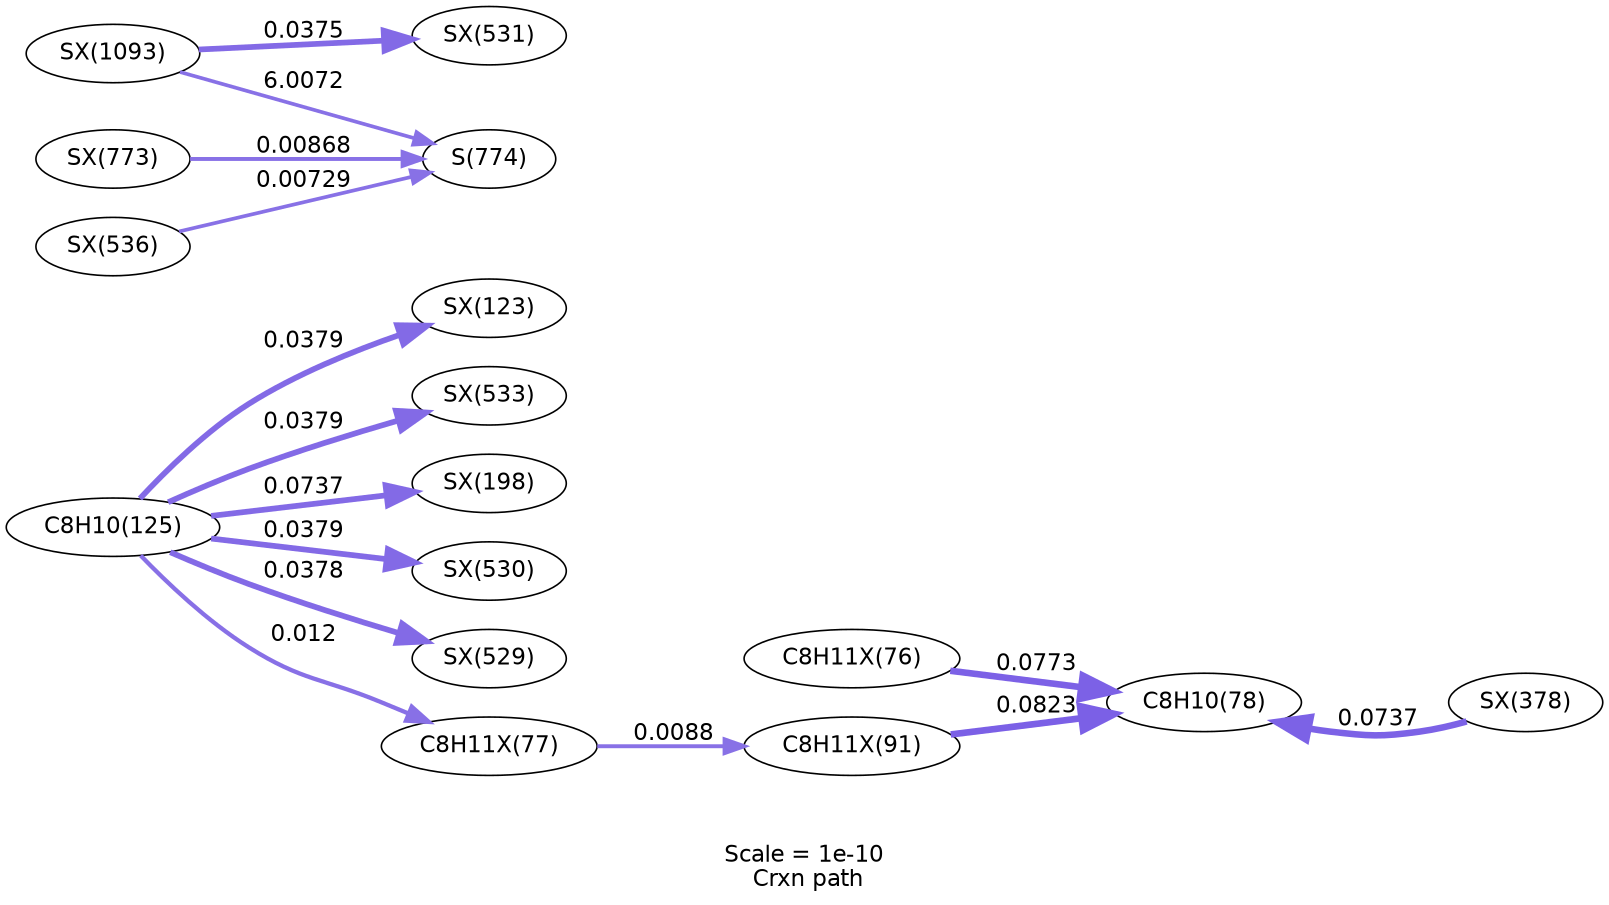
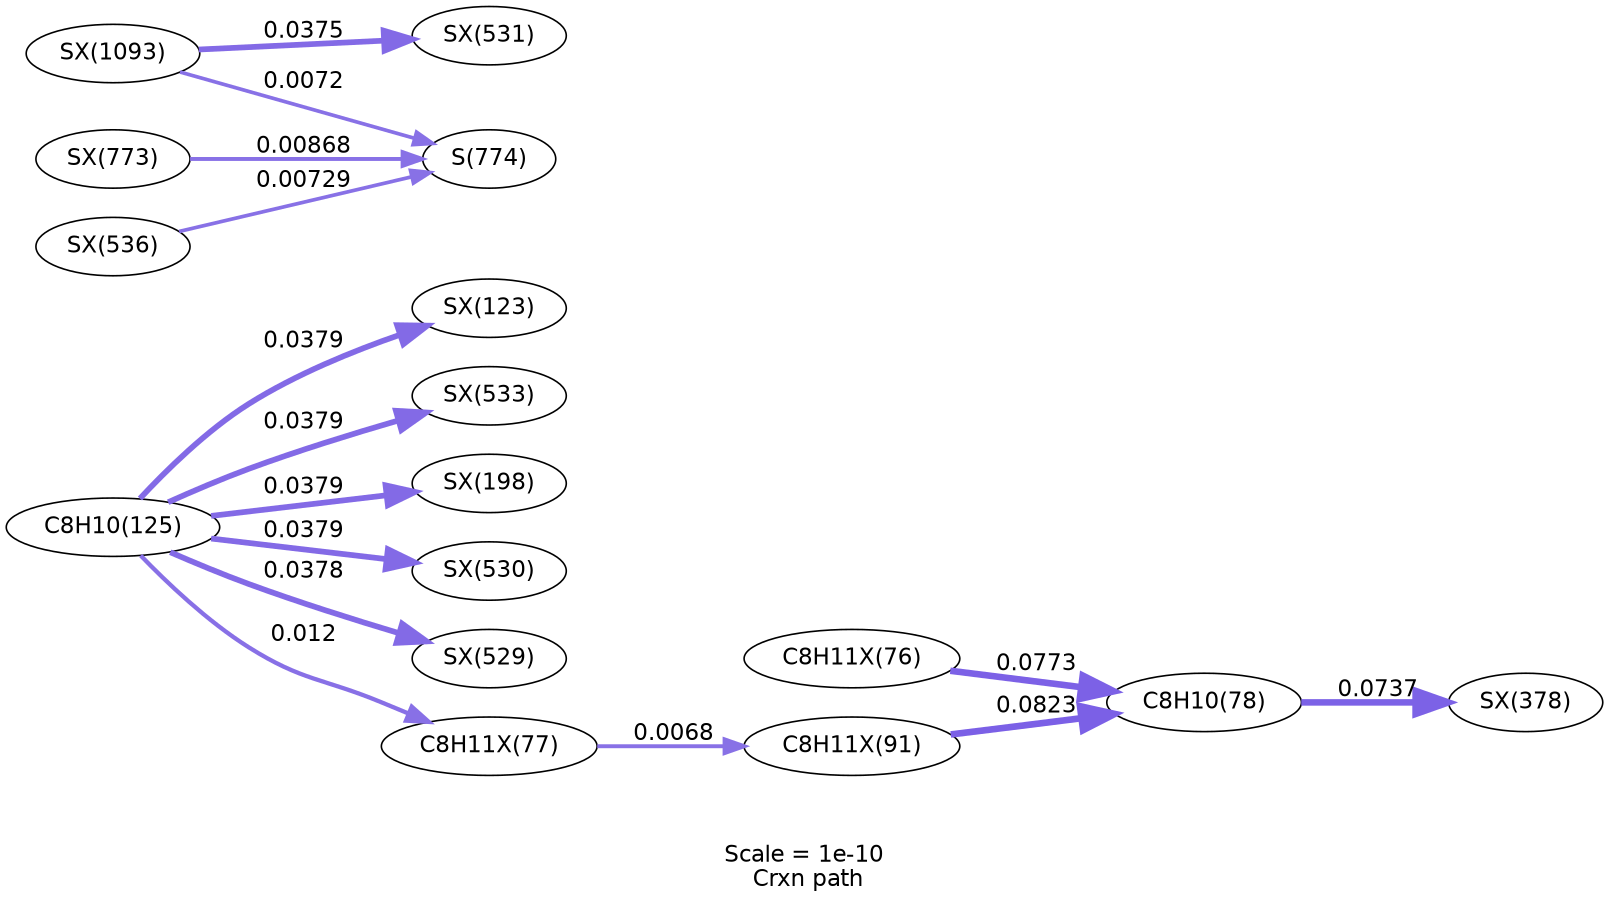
(301, 82) -> (301, 82)
(301, 487) -> (301, 487)
(671, 734) -> (671, 734)
(1388, 735) -> (1358, 702)
